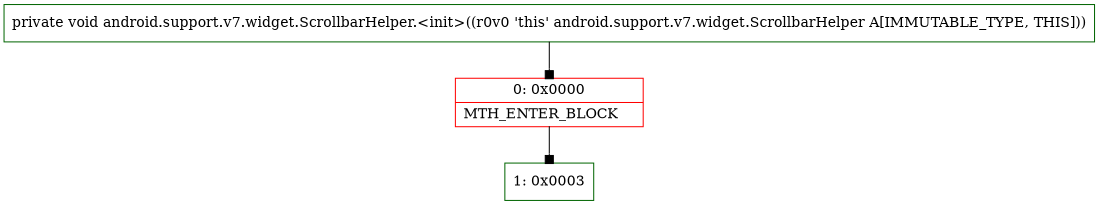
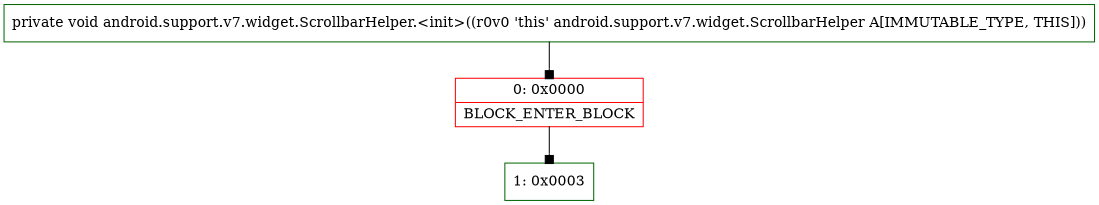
(541, 114) -> (549, 114)
